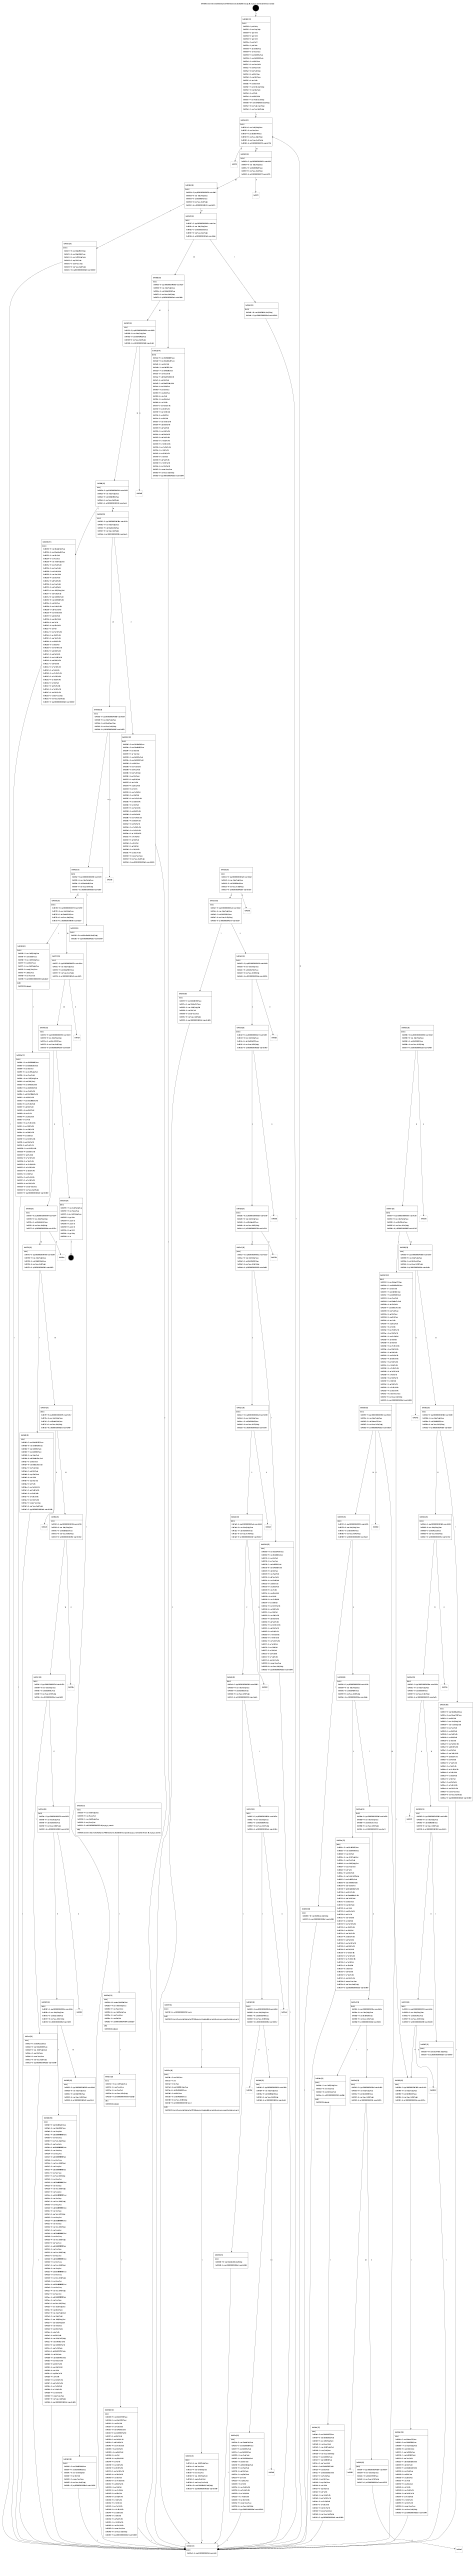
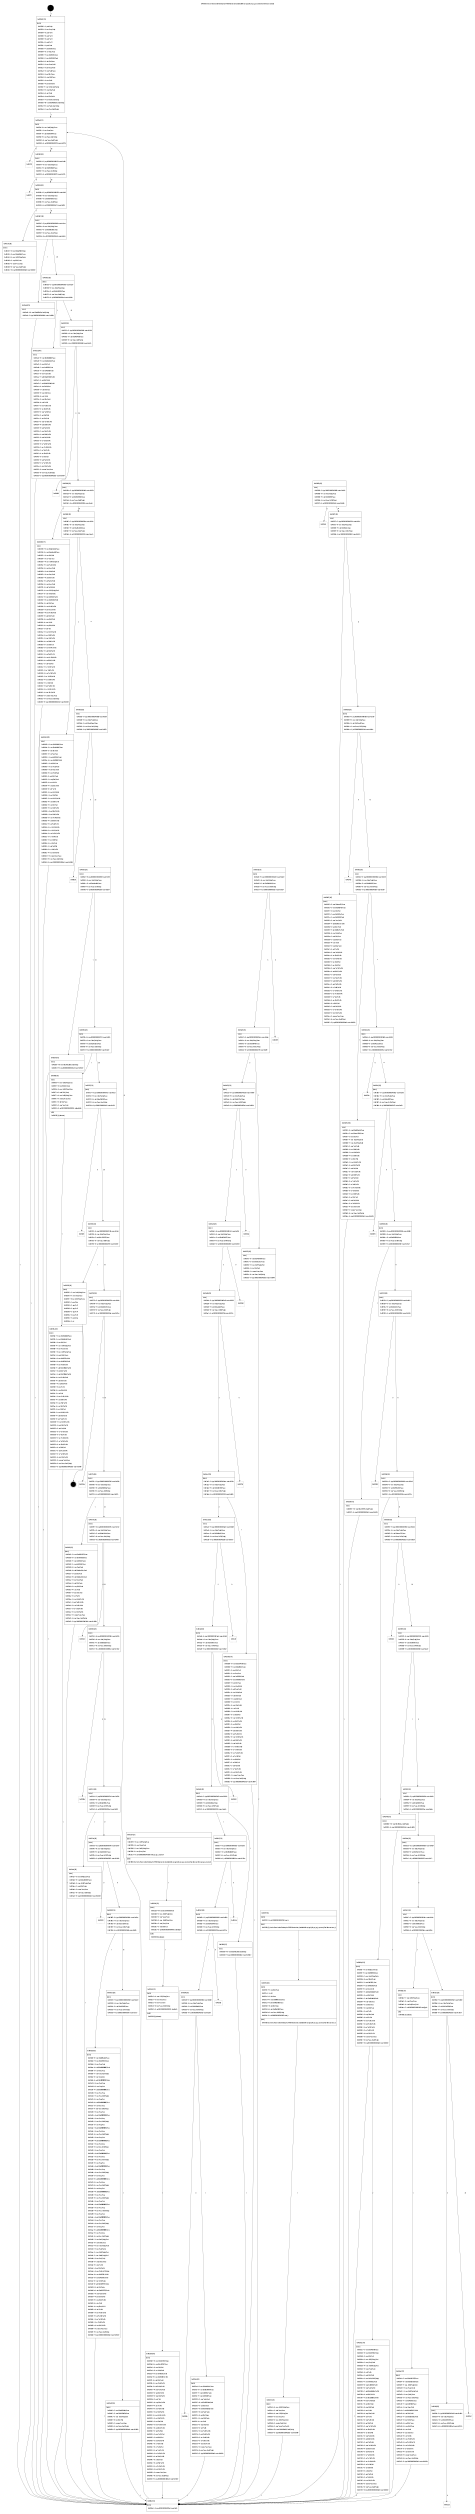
(391, 1754) -> (398, 1507)
(353, 1768) -> (372, 2192)
